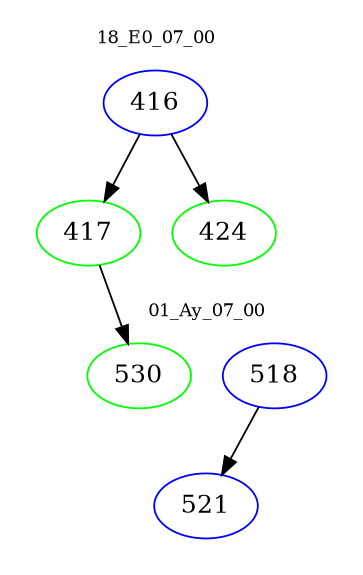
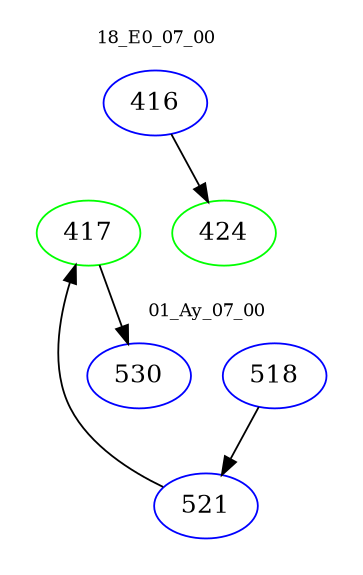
(126, 160) -> (61, 382)
(139, 376) -> (139, 376)
